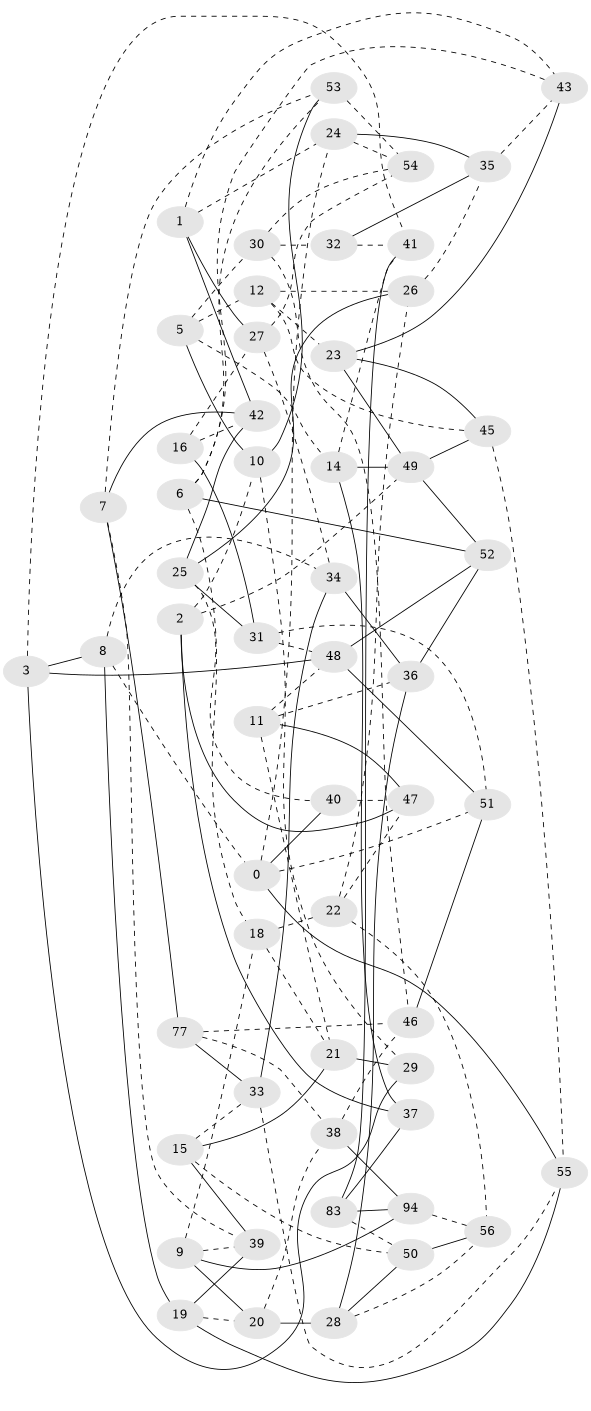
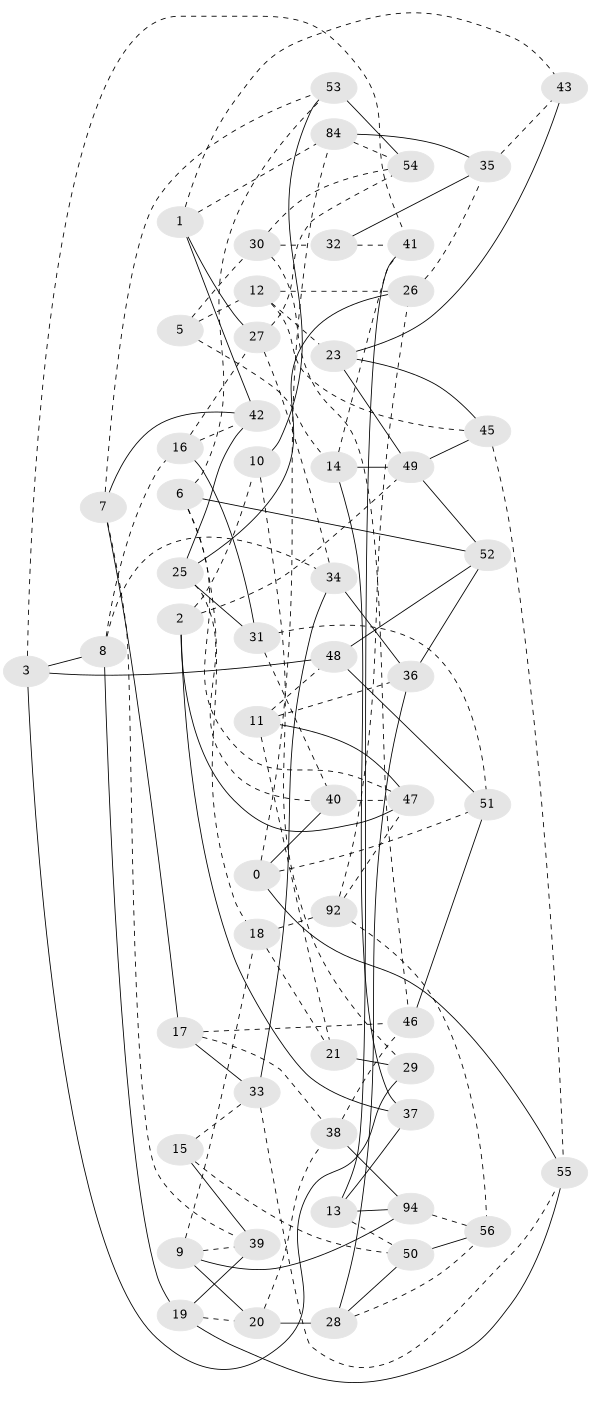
(372, 127) -> (372, 127)
(334, 134) -> (334, 134)
(249, 150) -> (223, 730)
(210, 397) -> none
(295, 648) -> (303, 736)
(177, 766) -> (127, 545)
(334, 911) -> (334, 911)
(180, 1033) -> (180, 1033)
(272, 1121) -> none
(334, 1212) -> (334, 1212)
